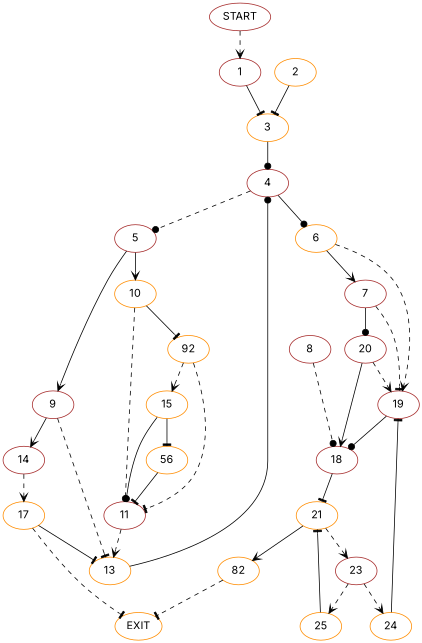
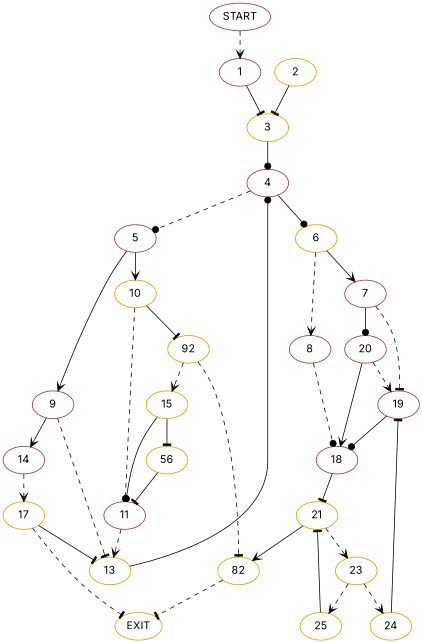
(402, 297) -> (313, 290)
(204, 448) -> (231, 454)
(356, 571) -> (356, 571)
